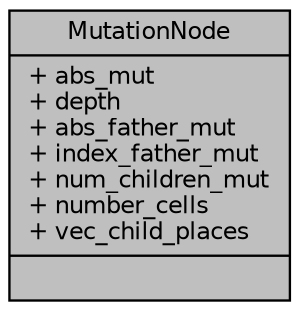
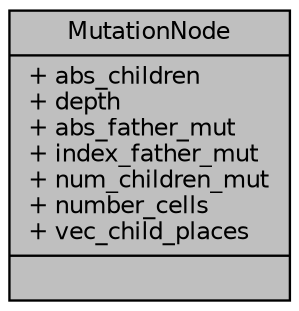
(92, 77) -> (114, 77)
